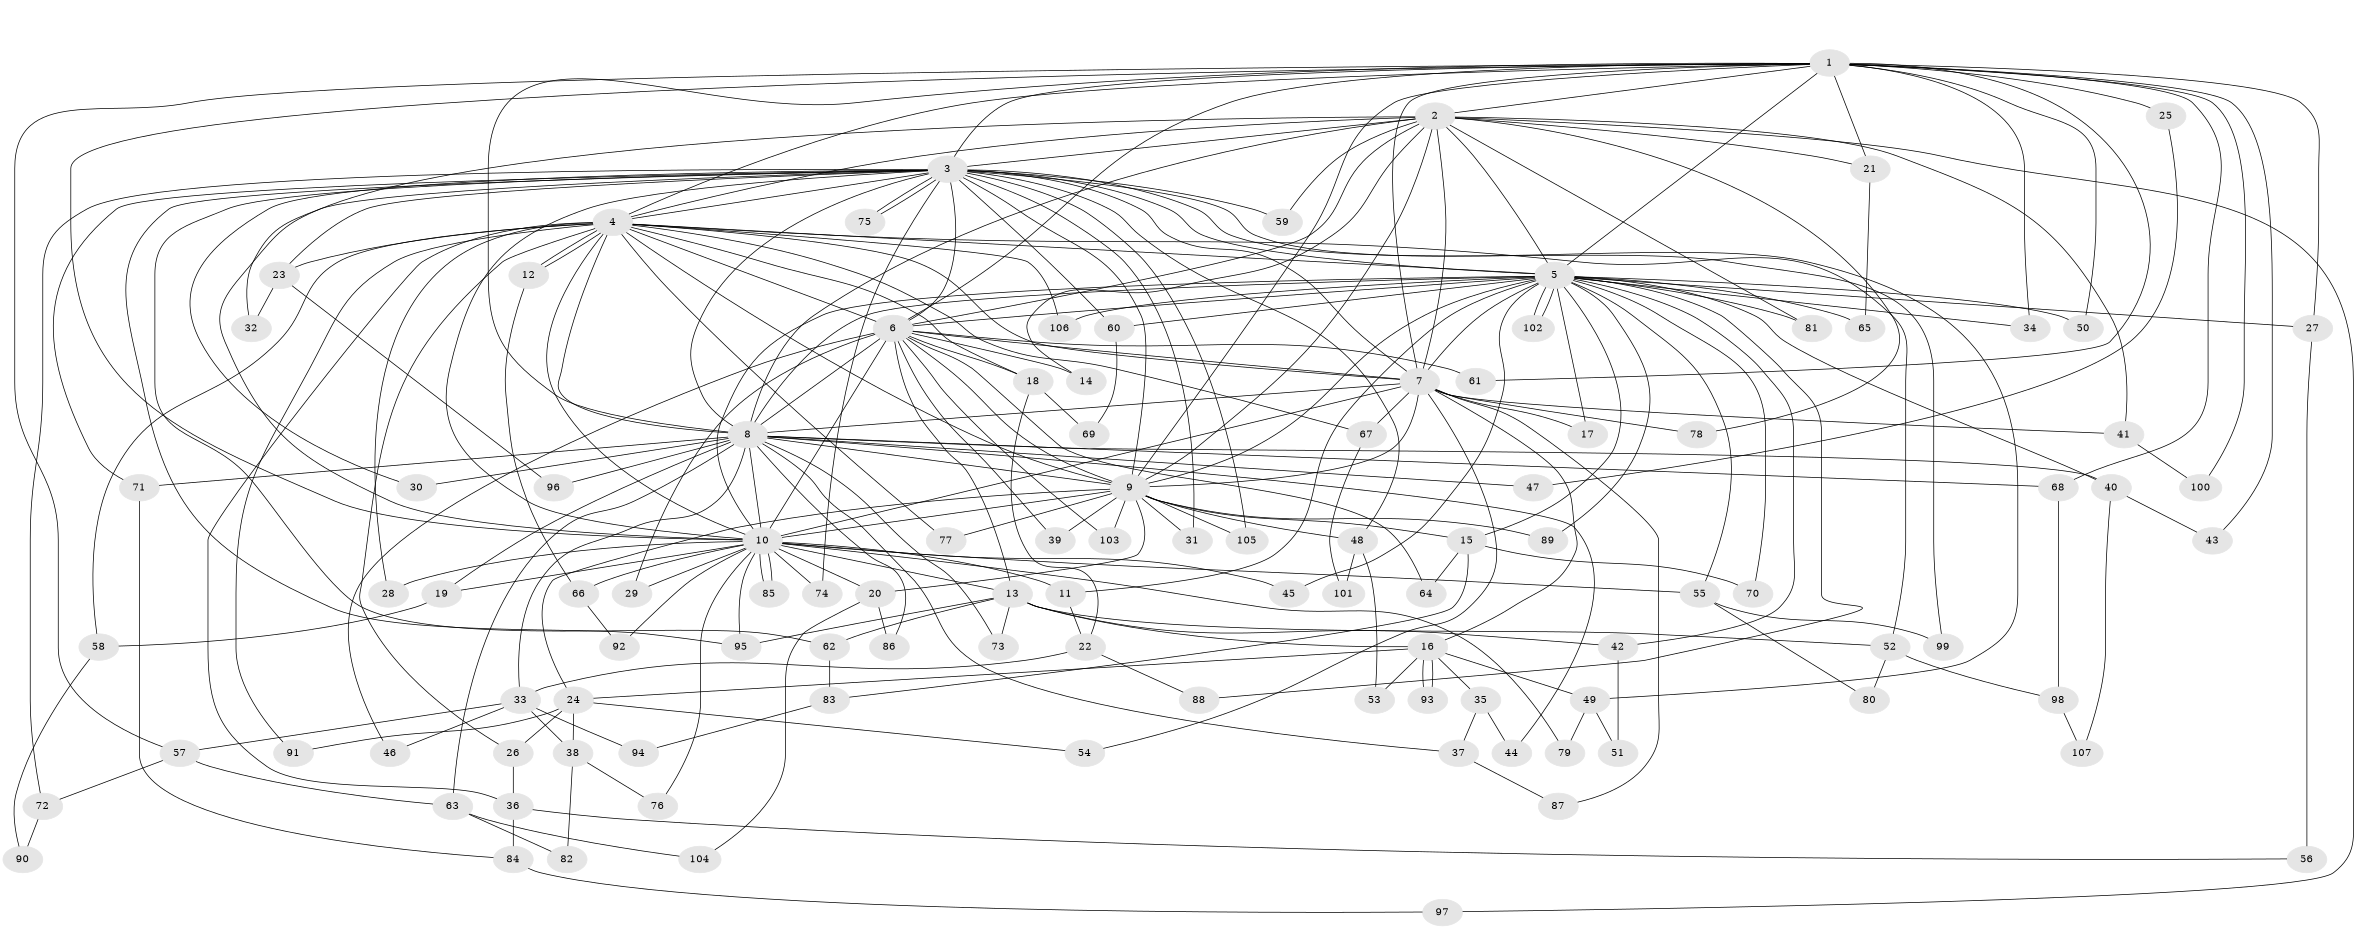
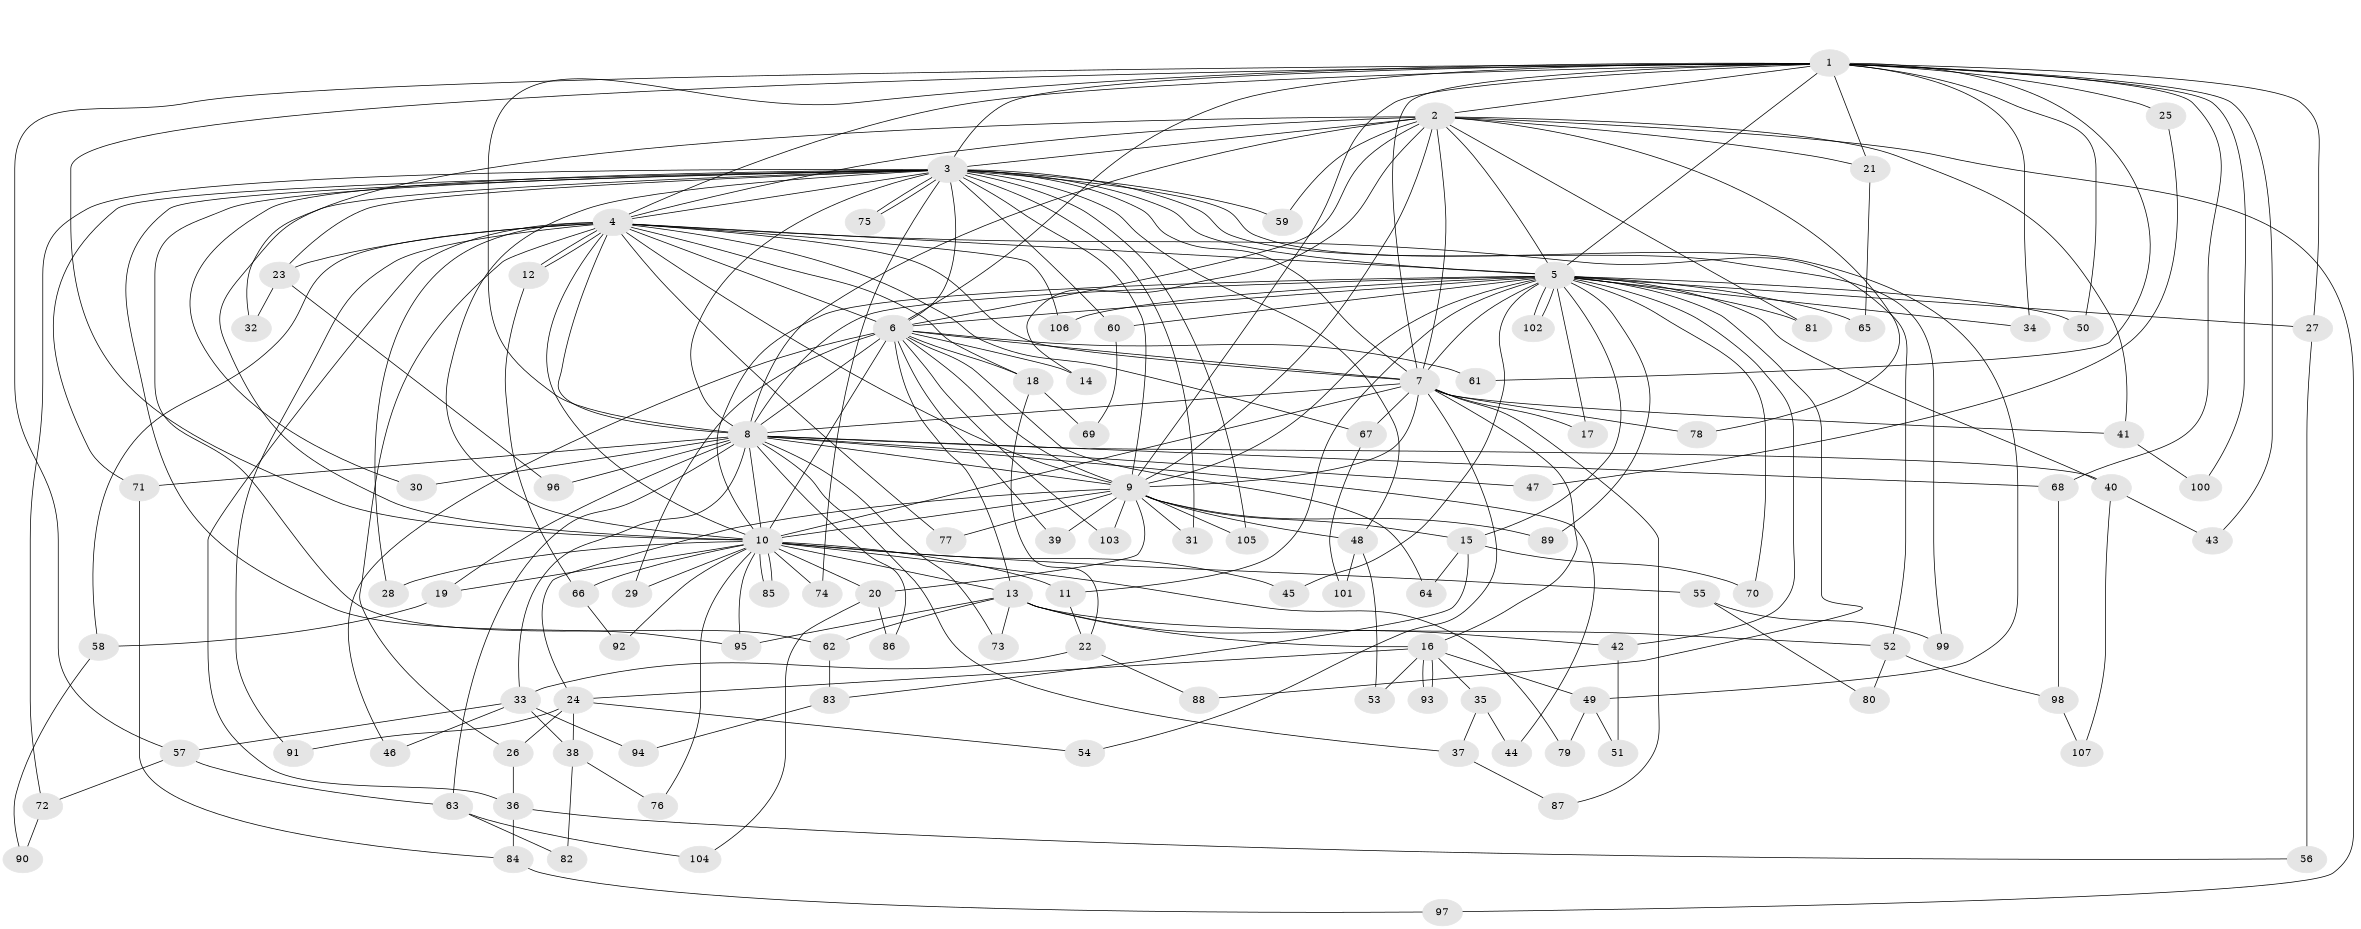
(1714, 400) -> none
